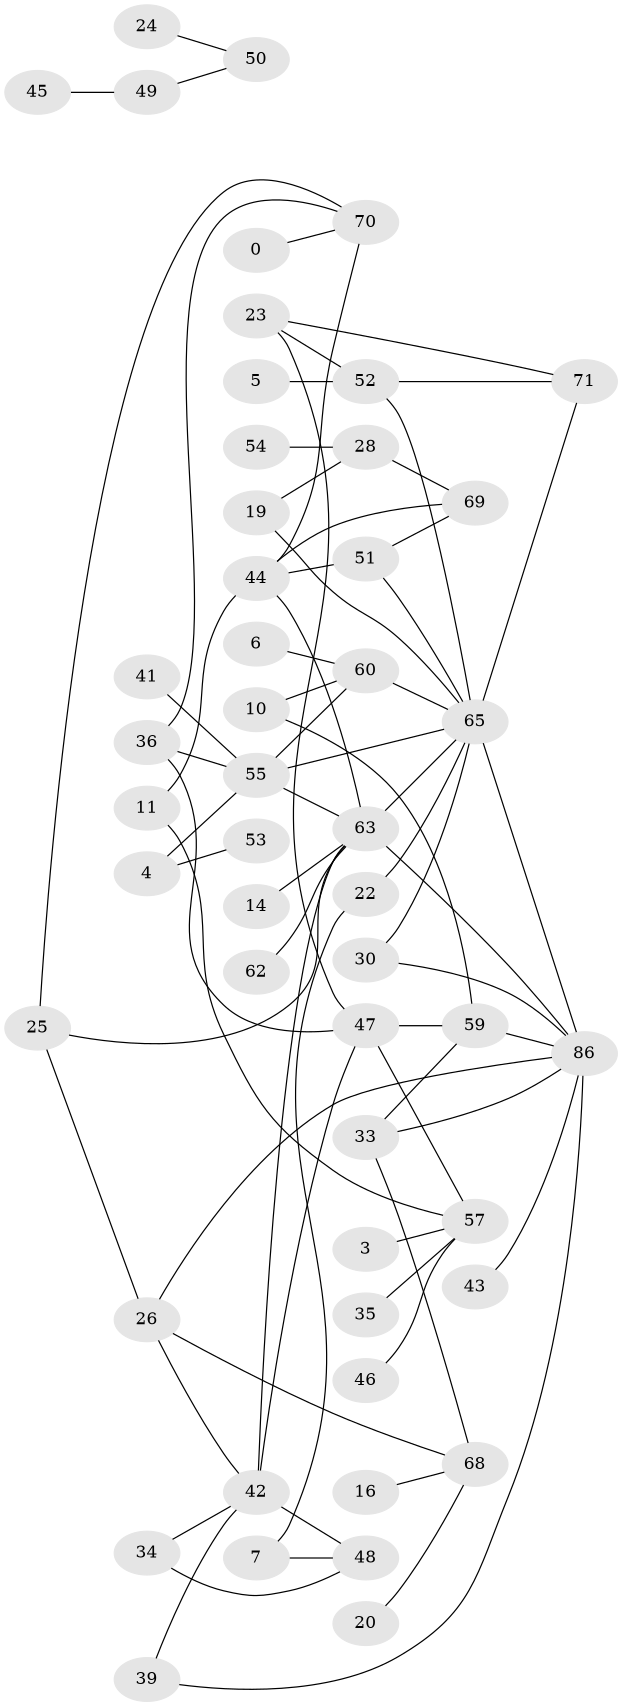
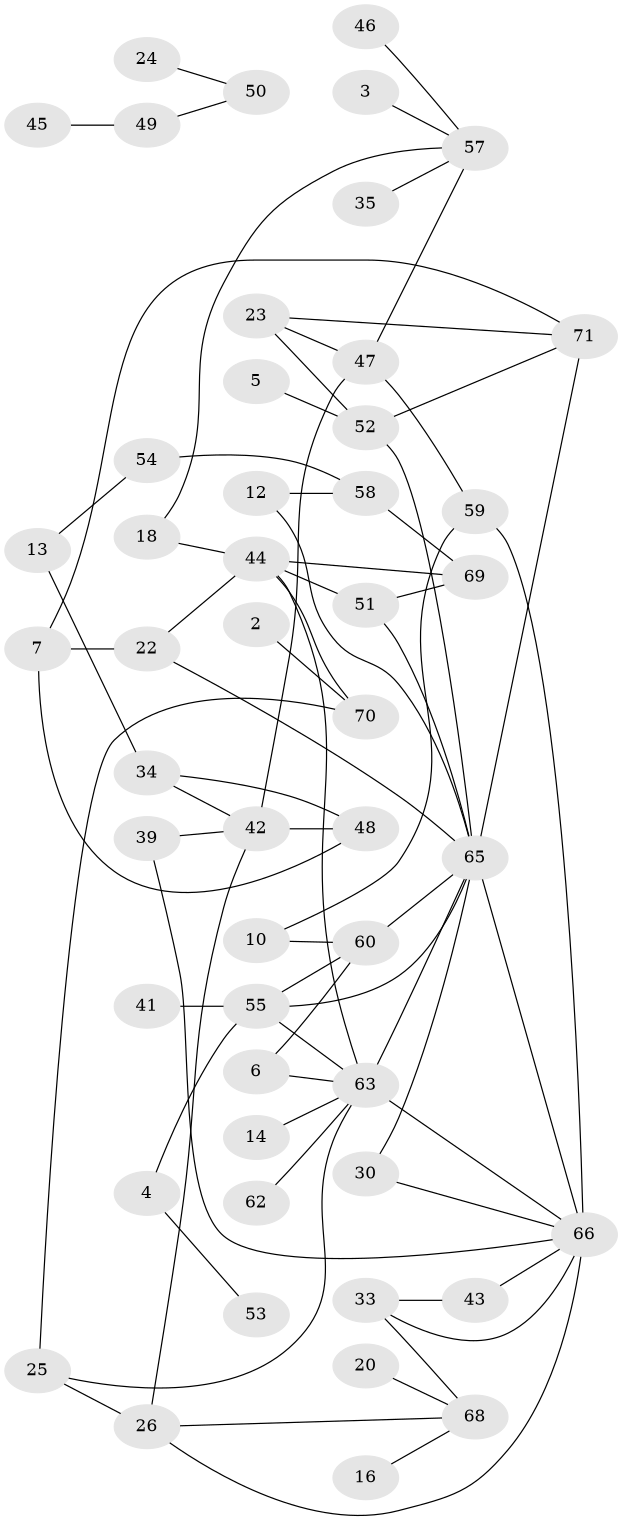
(256, 250) -> (256, 625)
none -> (187, 276)
(366, 447) -> (366, 493)
(256, 513) -> (256, 493)
none -> (38, 551)
none -> (202, 604)
(147, 743) -> none
(147, 808) -> (147, 537)
(585, 1054) -> (585, 1235)
(413, 1089) -> (421, 1300)
(277, 1169) -> (311, 1079)
